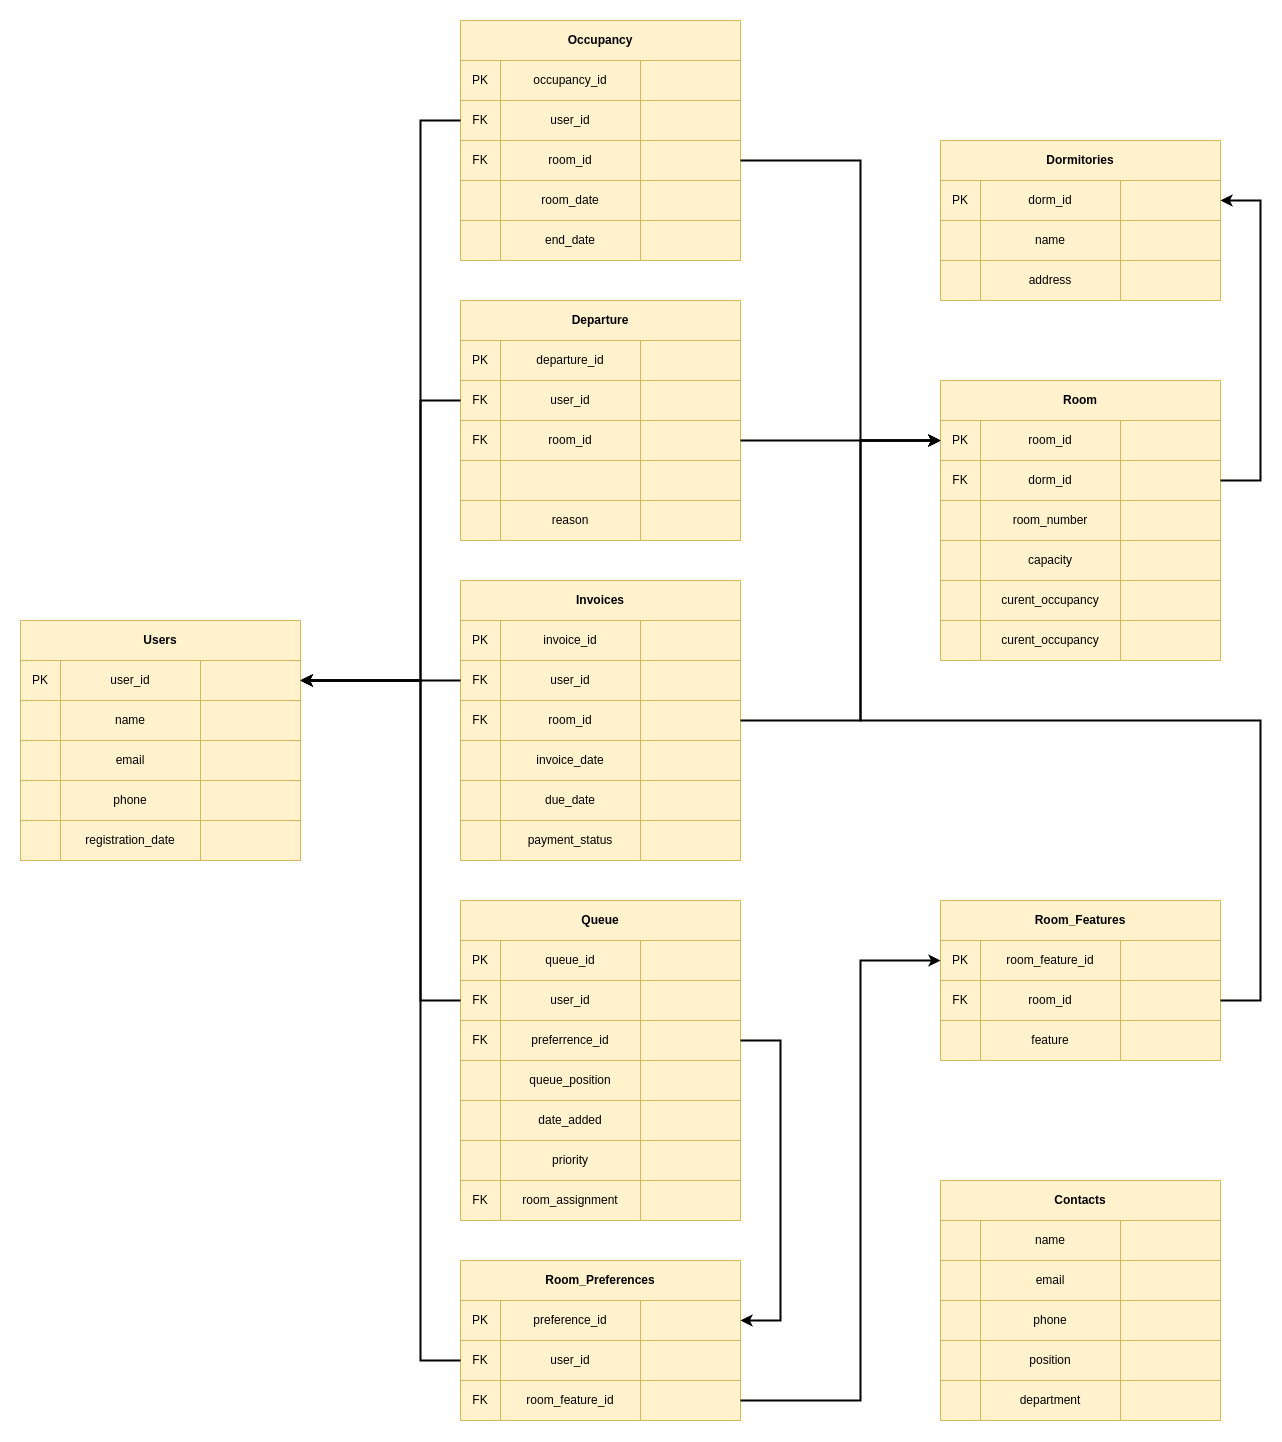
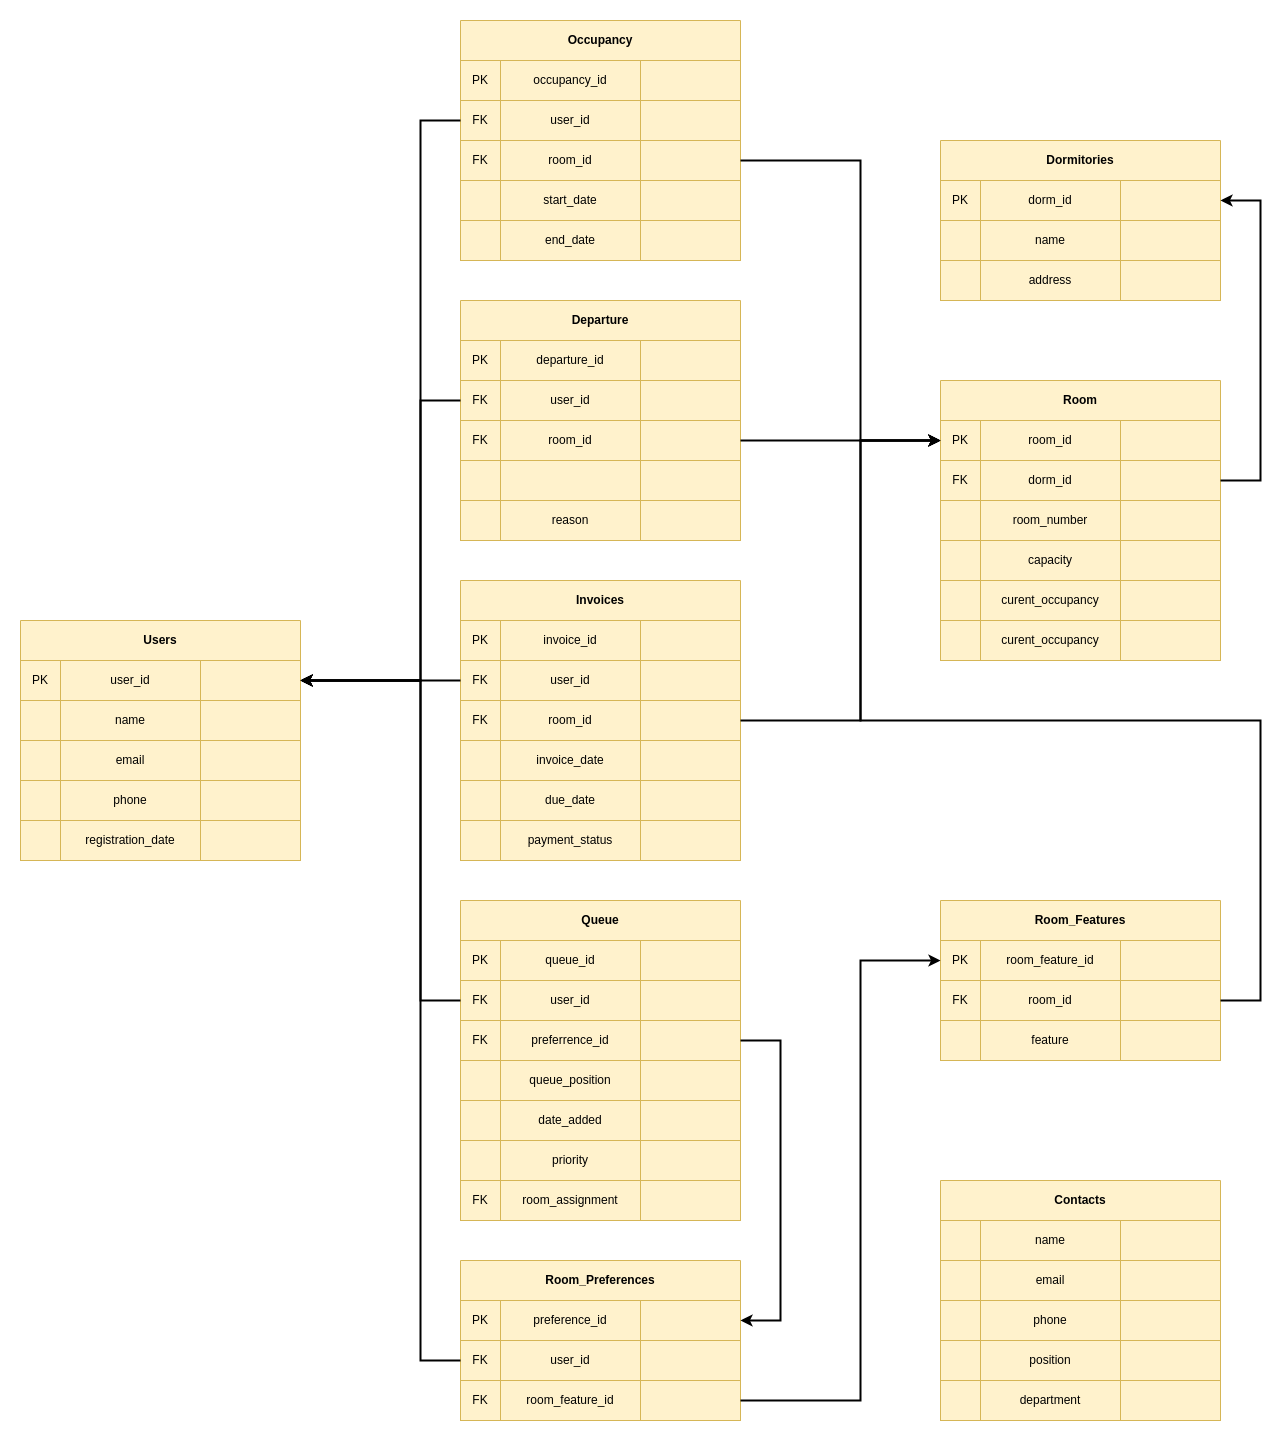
(571, 201) -> (571, 201)
